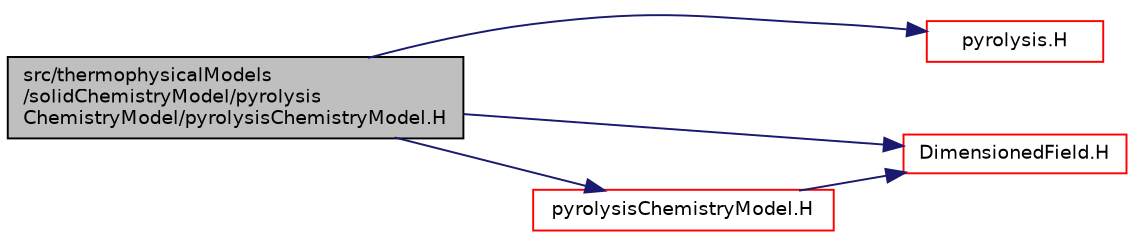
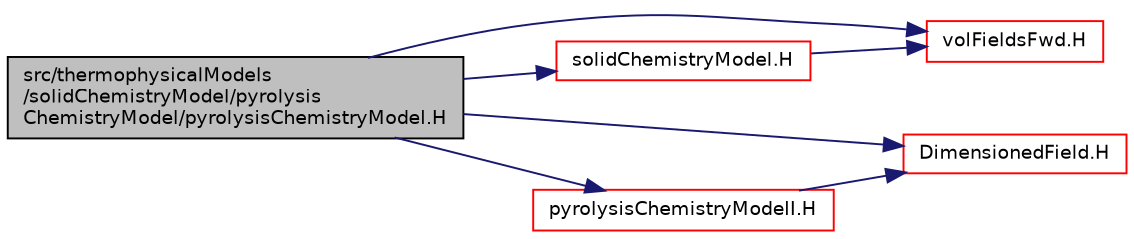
(1015, 41) -> (1015, 41)
none -> (683, 61)
(683, 210) -> (683, 210)
